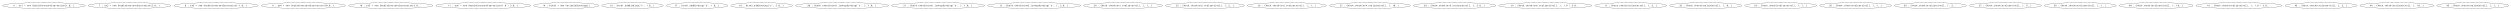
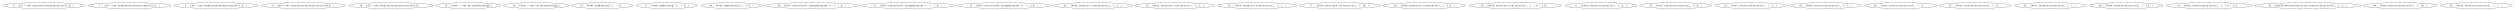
none -> (468, 6)
(483, 6) -> none
(2321, 6) -> (2308, 6)
